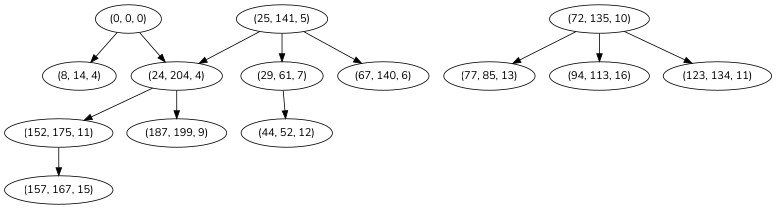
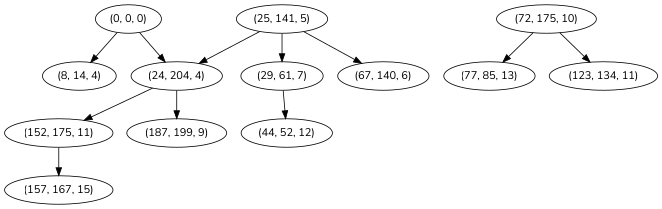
(599, 19) -> (546, 19)
(599, 76) -> none
